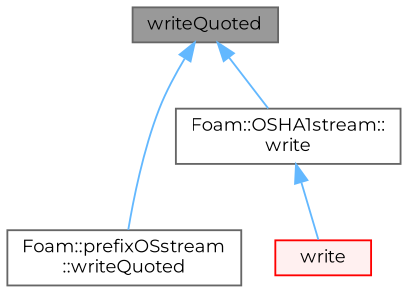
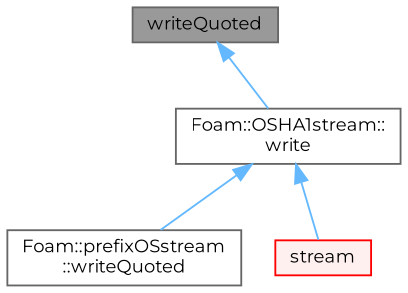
(148, 141) -> (198, 203)
(323, 258) -> (323, 258)
